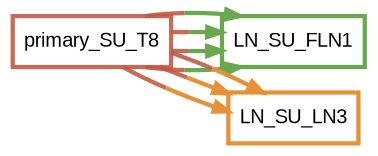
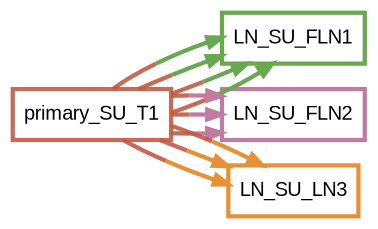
(92, 42) -> (92, 115)
none -> (293, 115)
